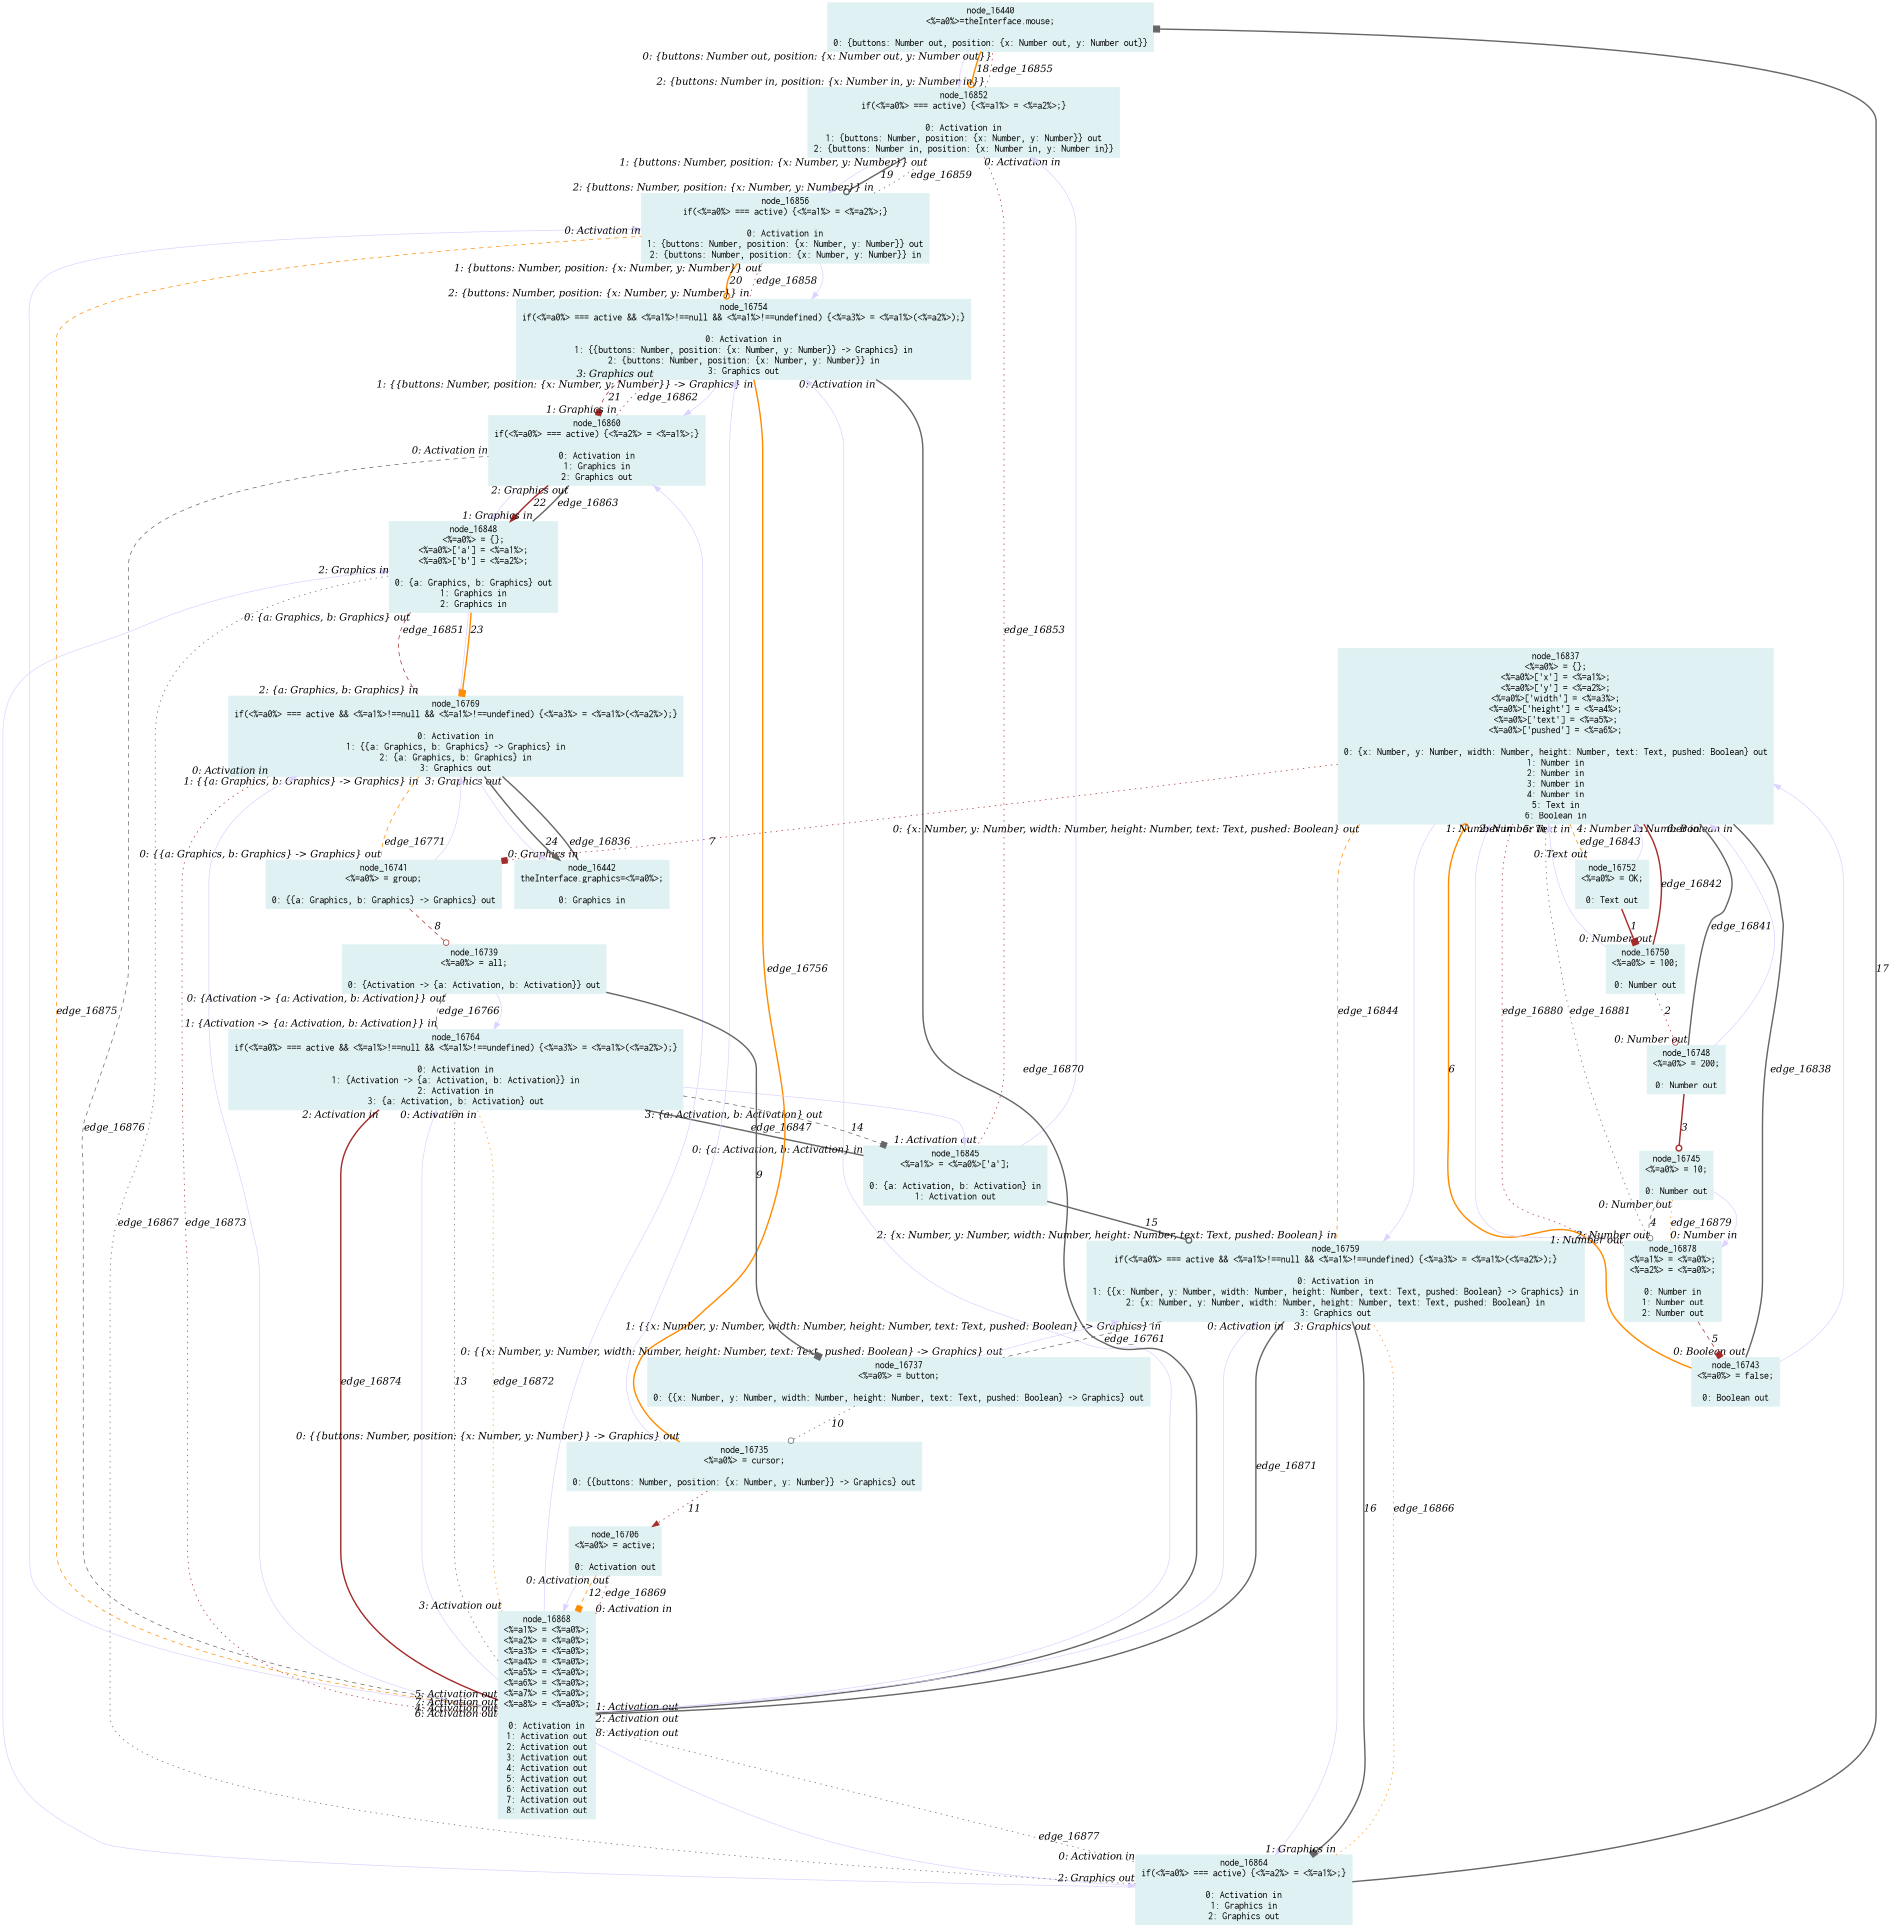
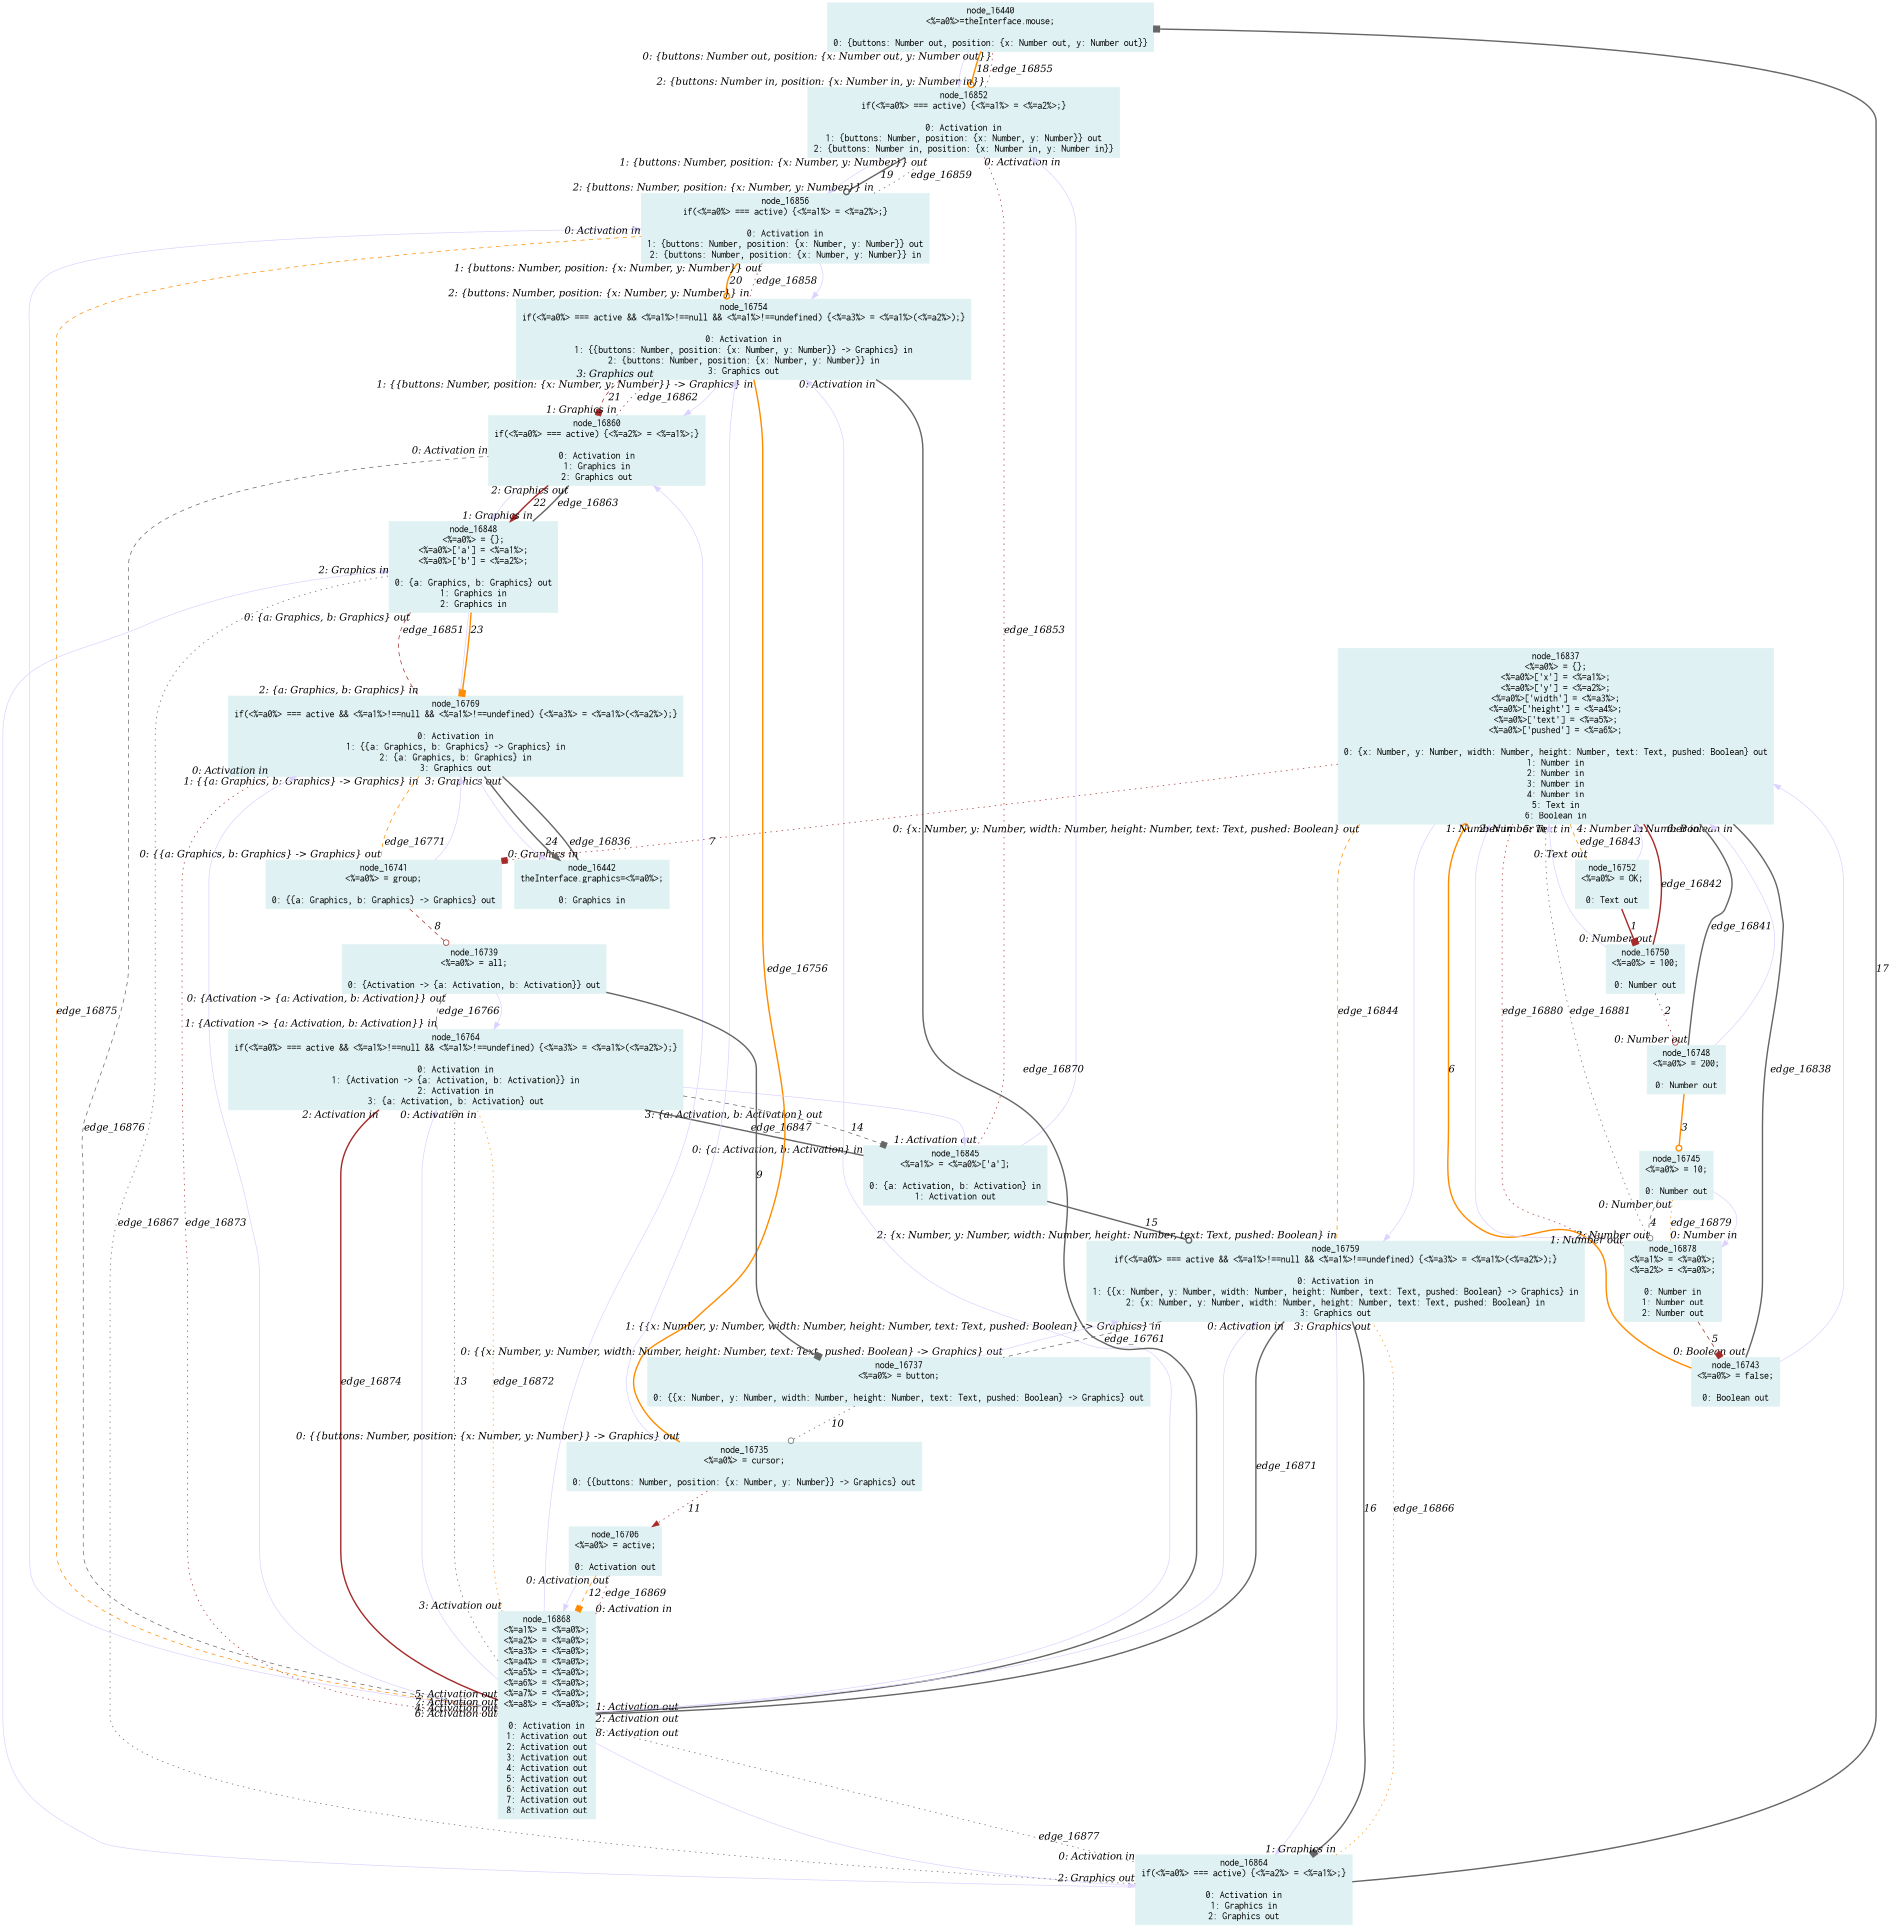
(1682, 1120) -> (1682, 1120)
